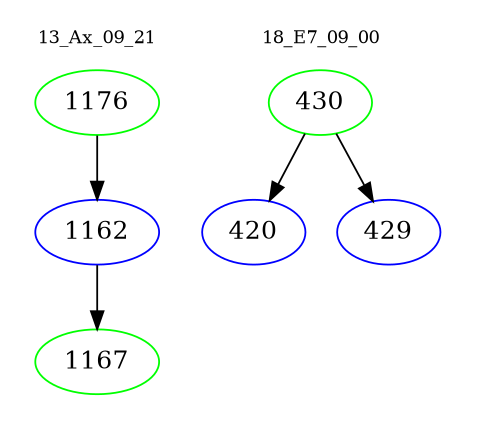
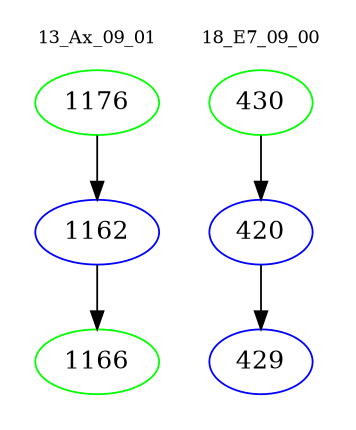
(97, 39) -> (97, 39)
(350, 159) -> (261, 288)
(97, 362) -> (97, 362)
